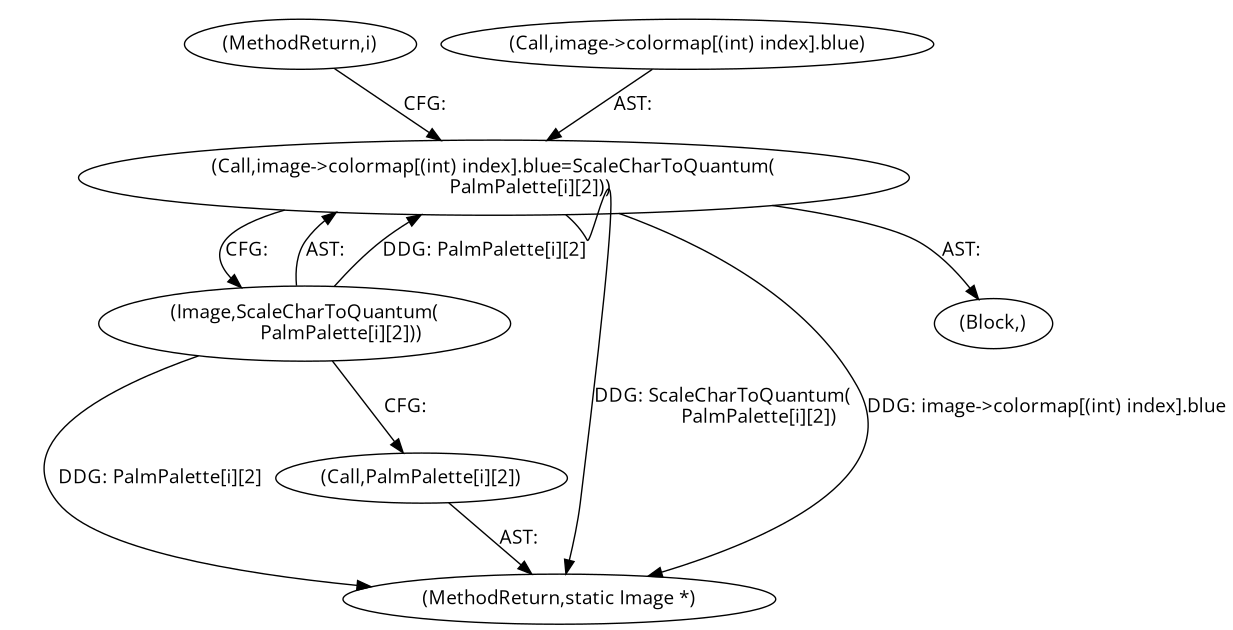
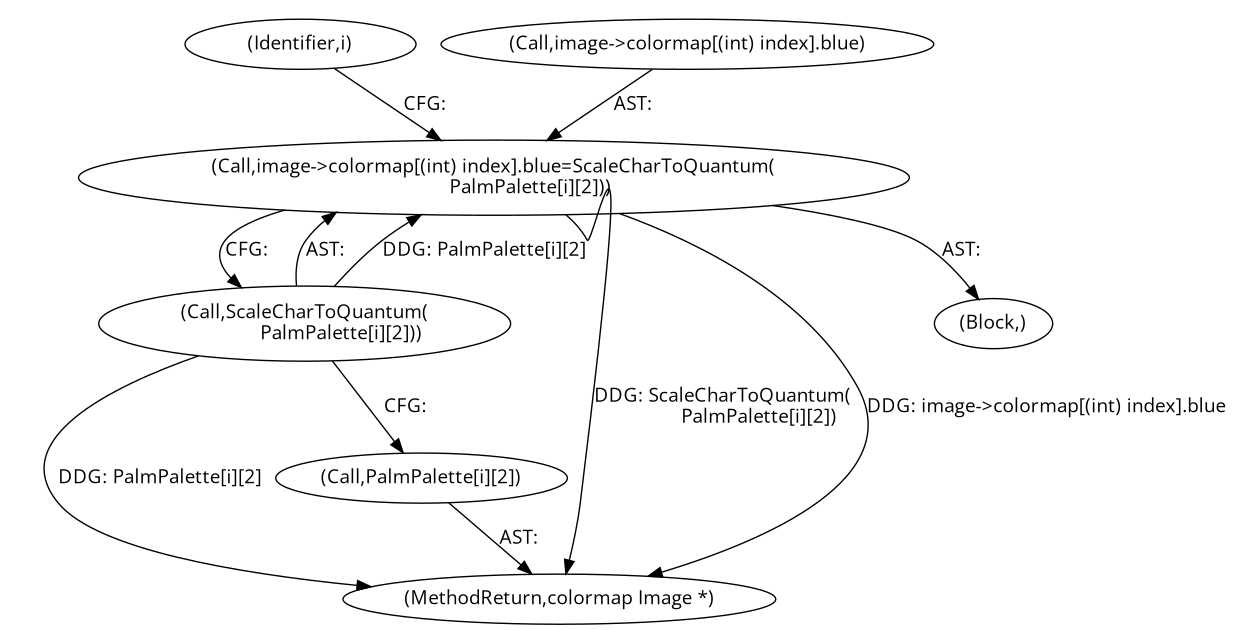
(301, 44) -> (301, 44)
(305, 324) -> (305, 324)
(559, 599) -> (559, 599)
